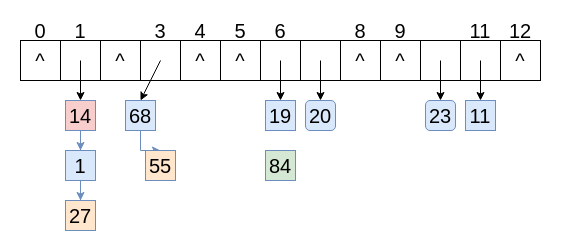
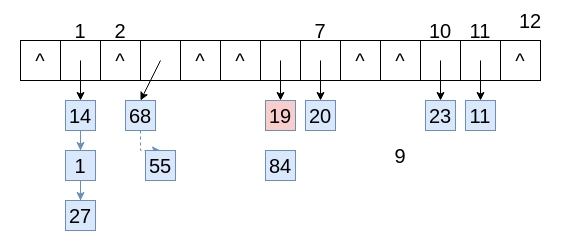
(41, 31) -> none
none -> (121, 31)
(161, 31) -> none
(201, 31) -> none
(241, 31) -> none
(281, 31) -> none
none -> (321, 31)
(361, 31) -> none
(401, 31) -> (401, 156)
none -> (441, 31)
(521, 31) -> (531, 21)
(81, 116) -> (81, 116)
(281, 116) -> (281, 116)
(321, 116) -> (321, 116)
(441, 116) -> (441, 116)
(141, 144) -> (141, 144)
(161, 166) -> (161, 166)
(281, 166) -> (281, 166)
(81, 216) -> (81, 216)
